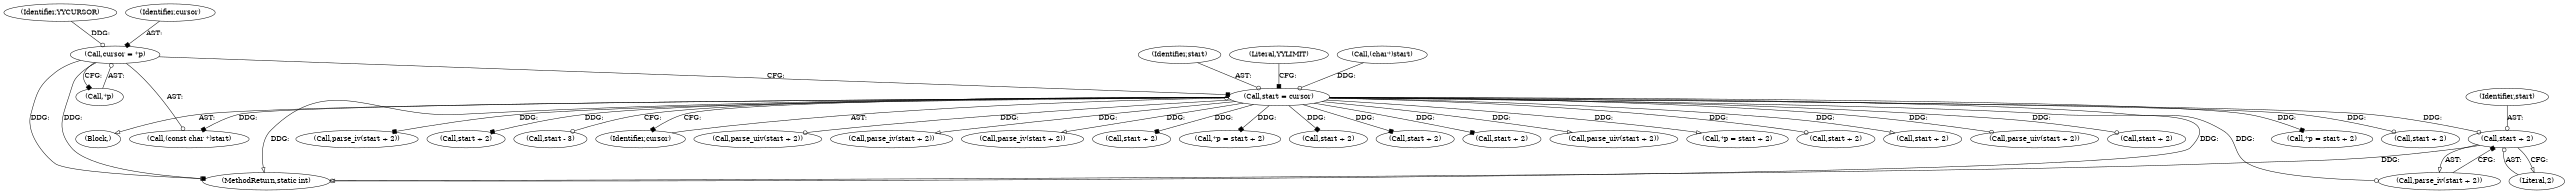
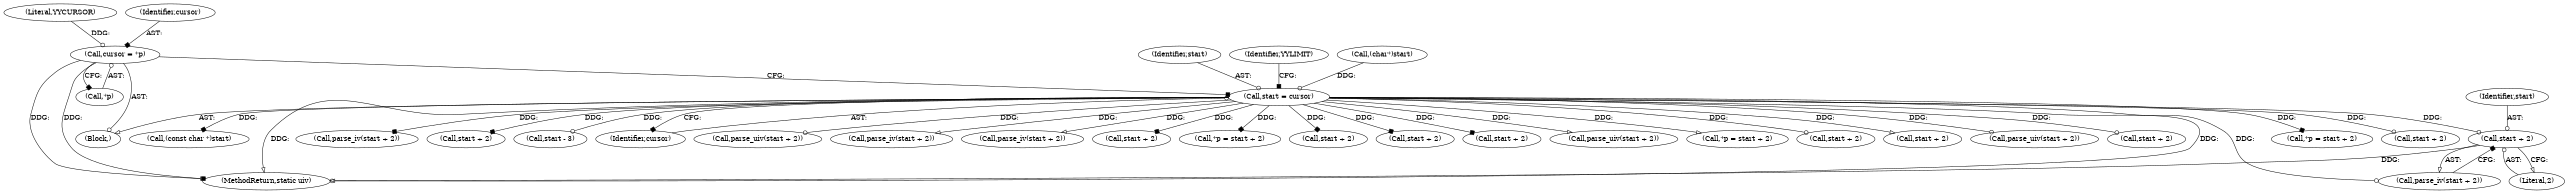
(60, 13) -> (60, 13)
(1279, 55) -> (1279, 55)
(157, 93) -> (130, 98)
(654, 118) -> (654, 118)
(266, 181) -> (266, 181)
